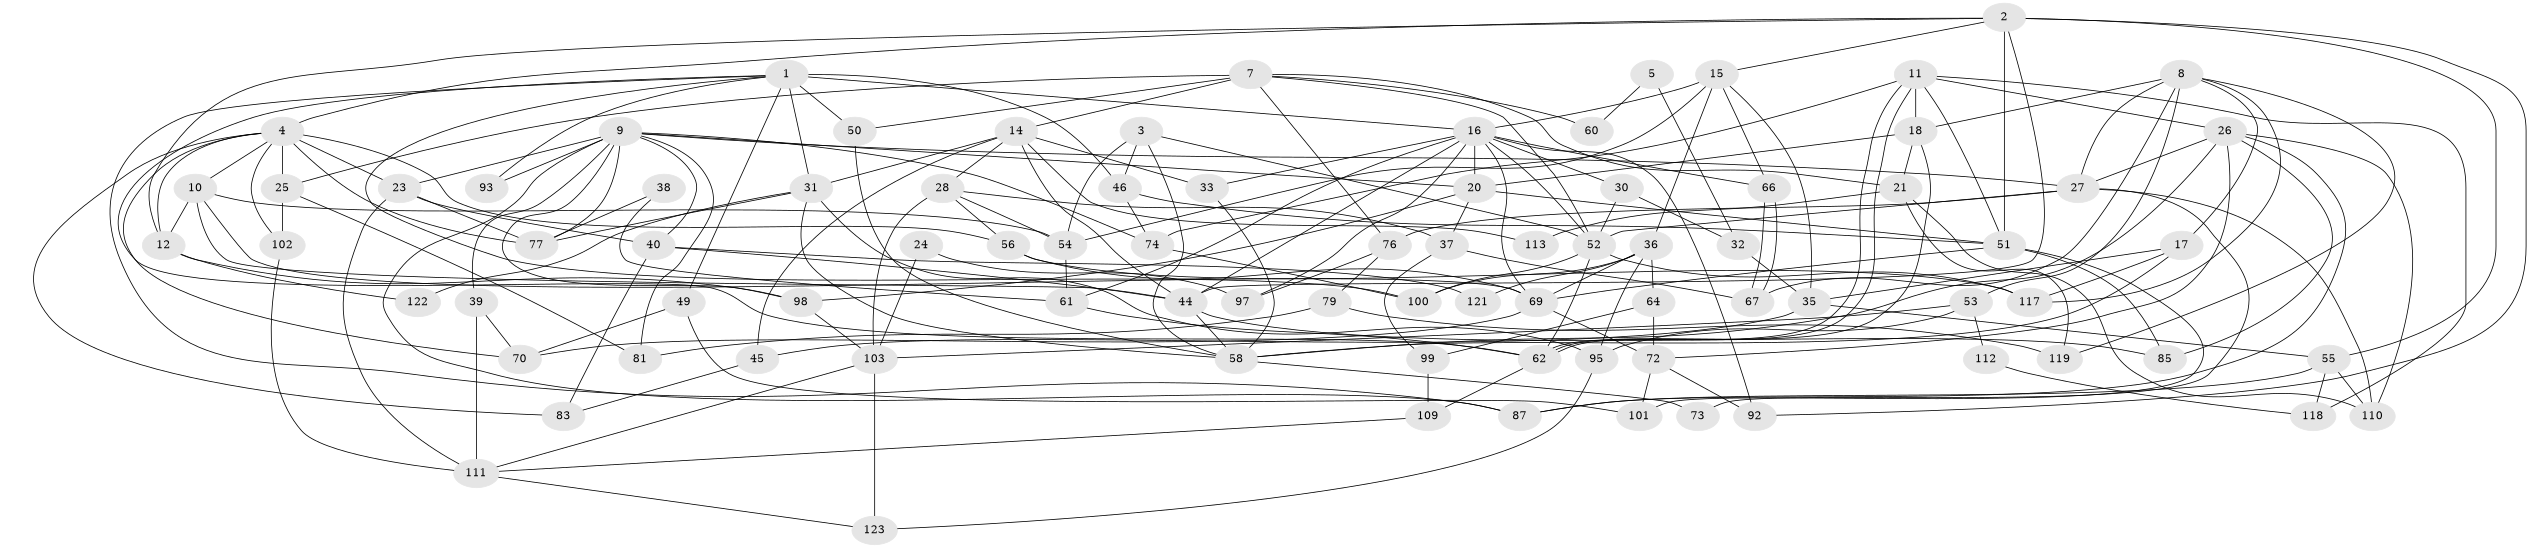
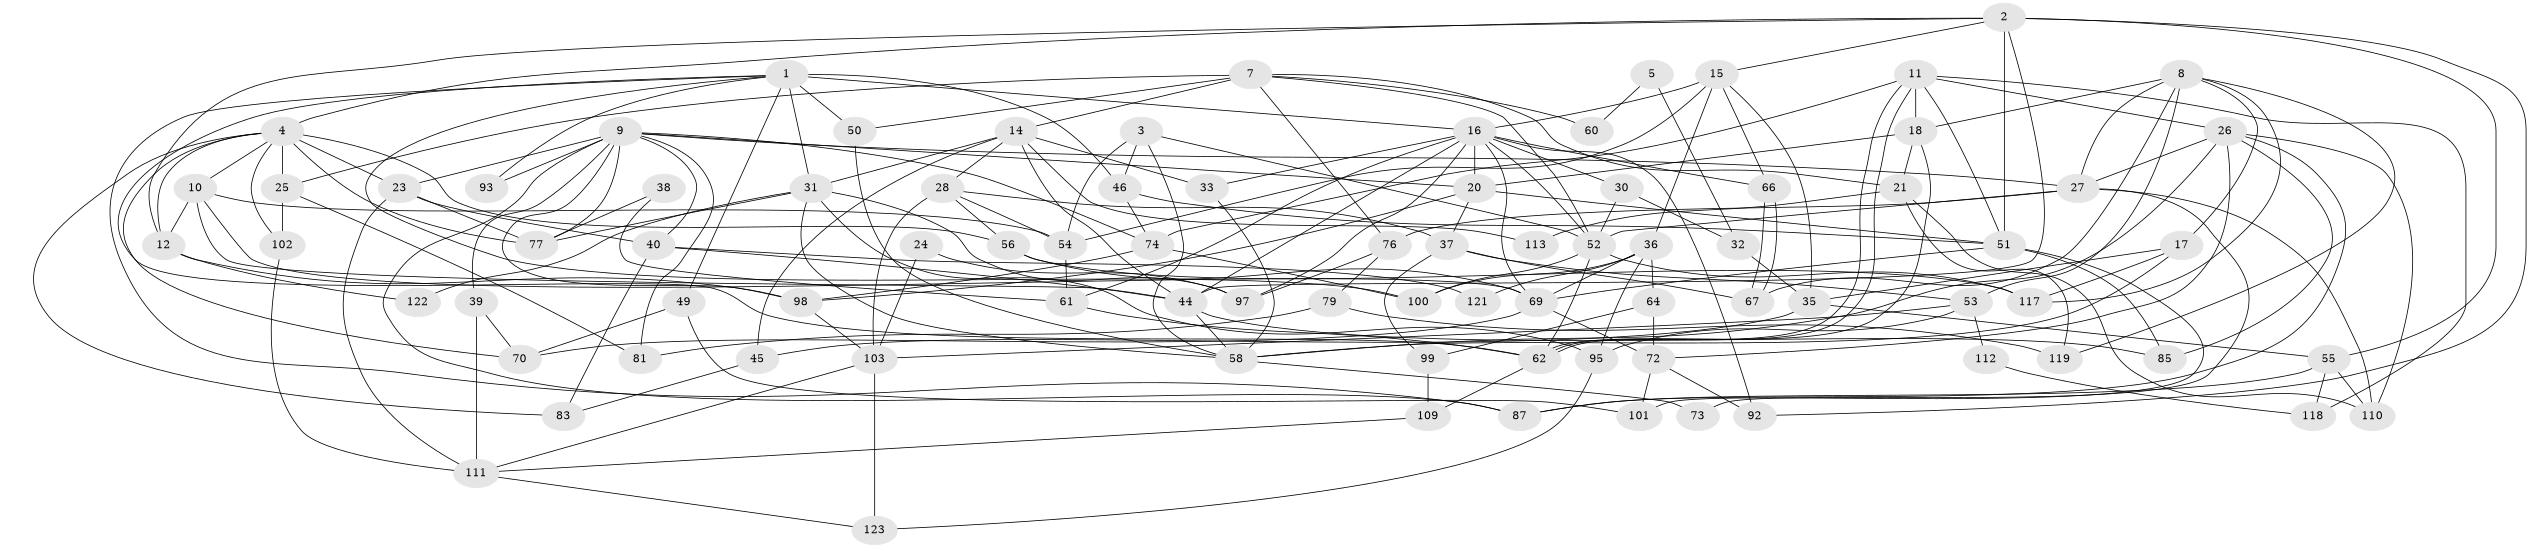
none -> (972, 254)
none -> (1659, 277)
none -> (978, 279)
